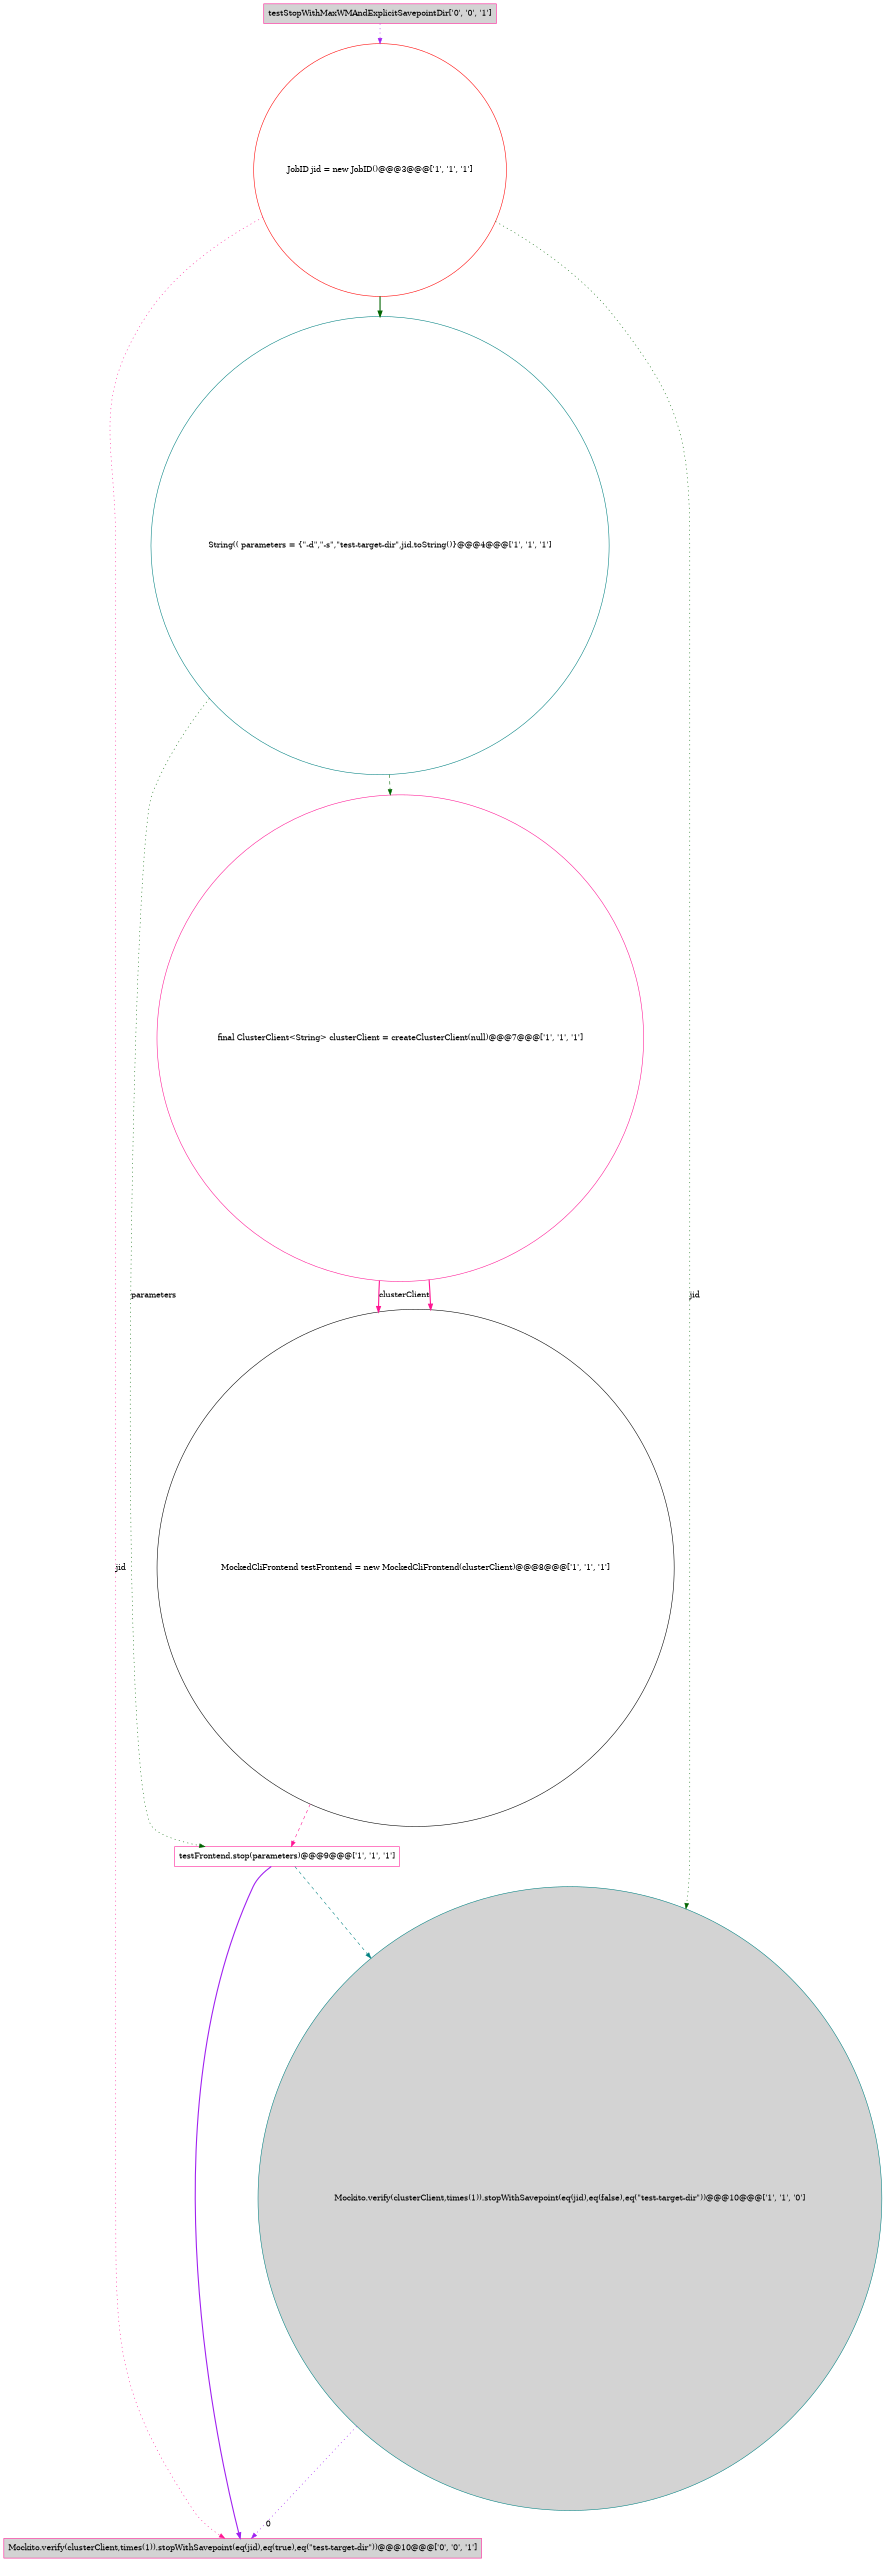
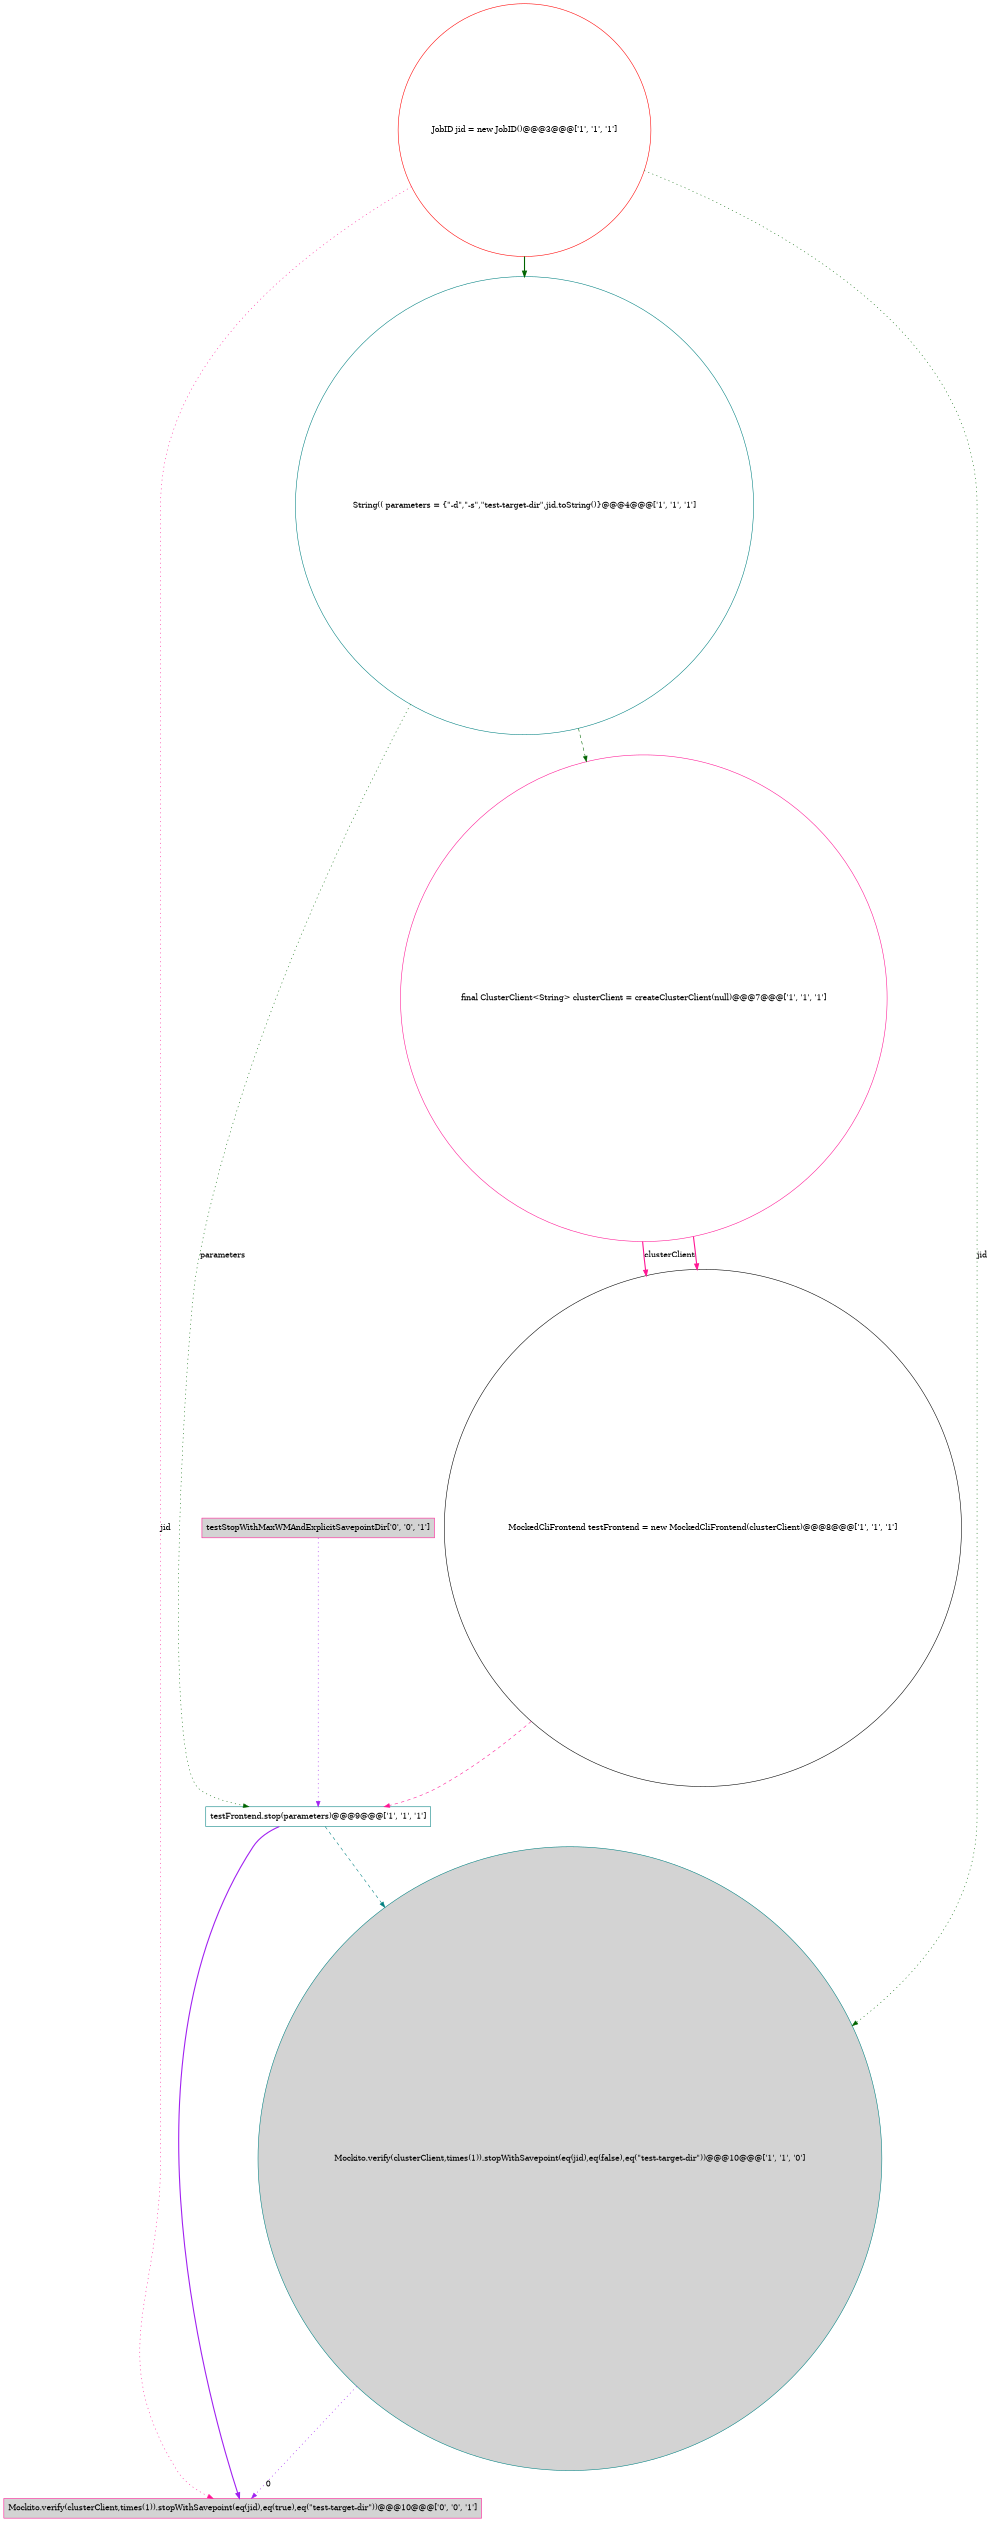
(380, 31) -> (318, 1670)
(287, 1857) -> (318, 1817)
